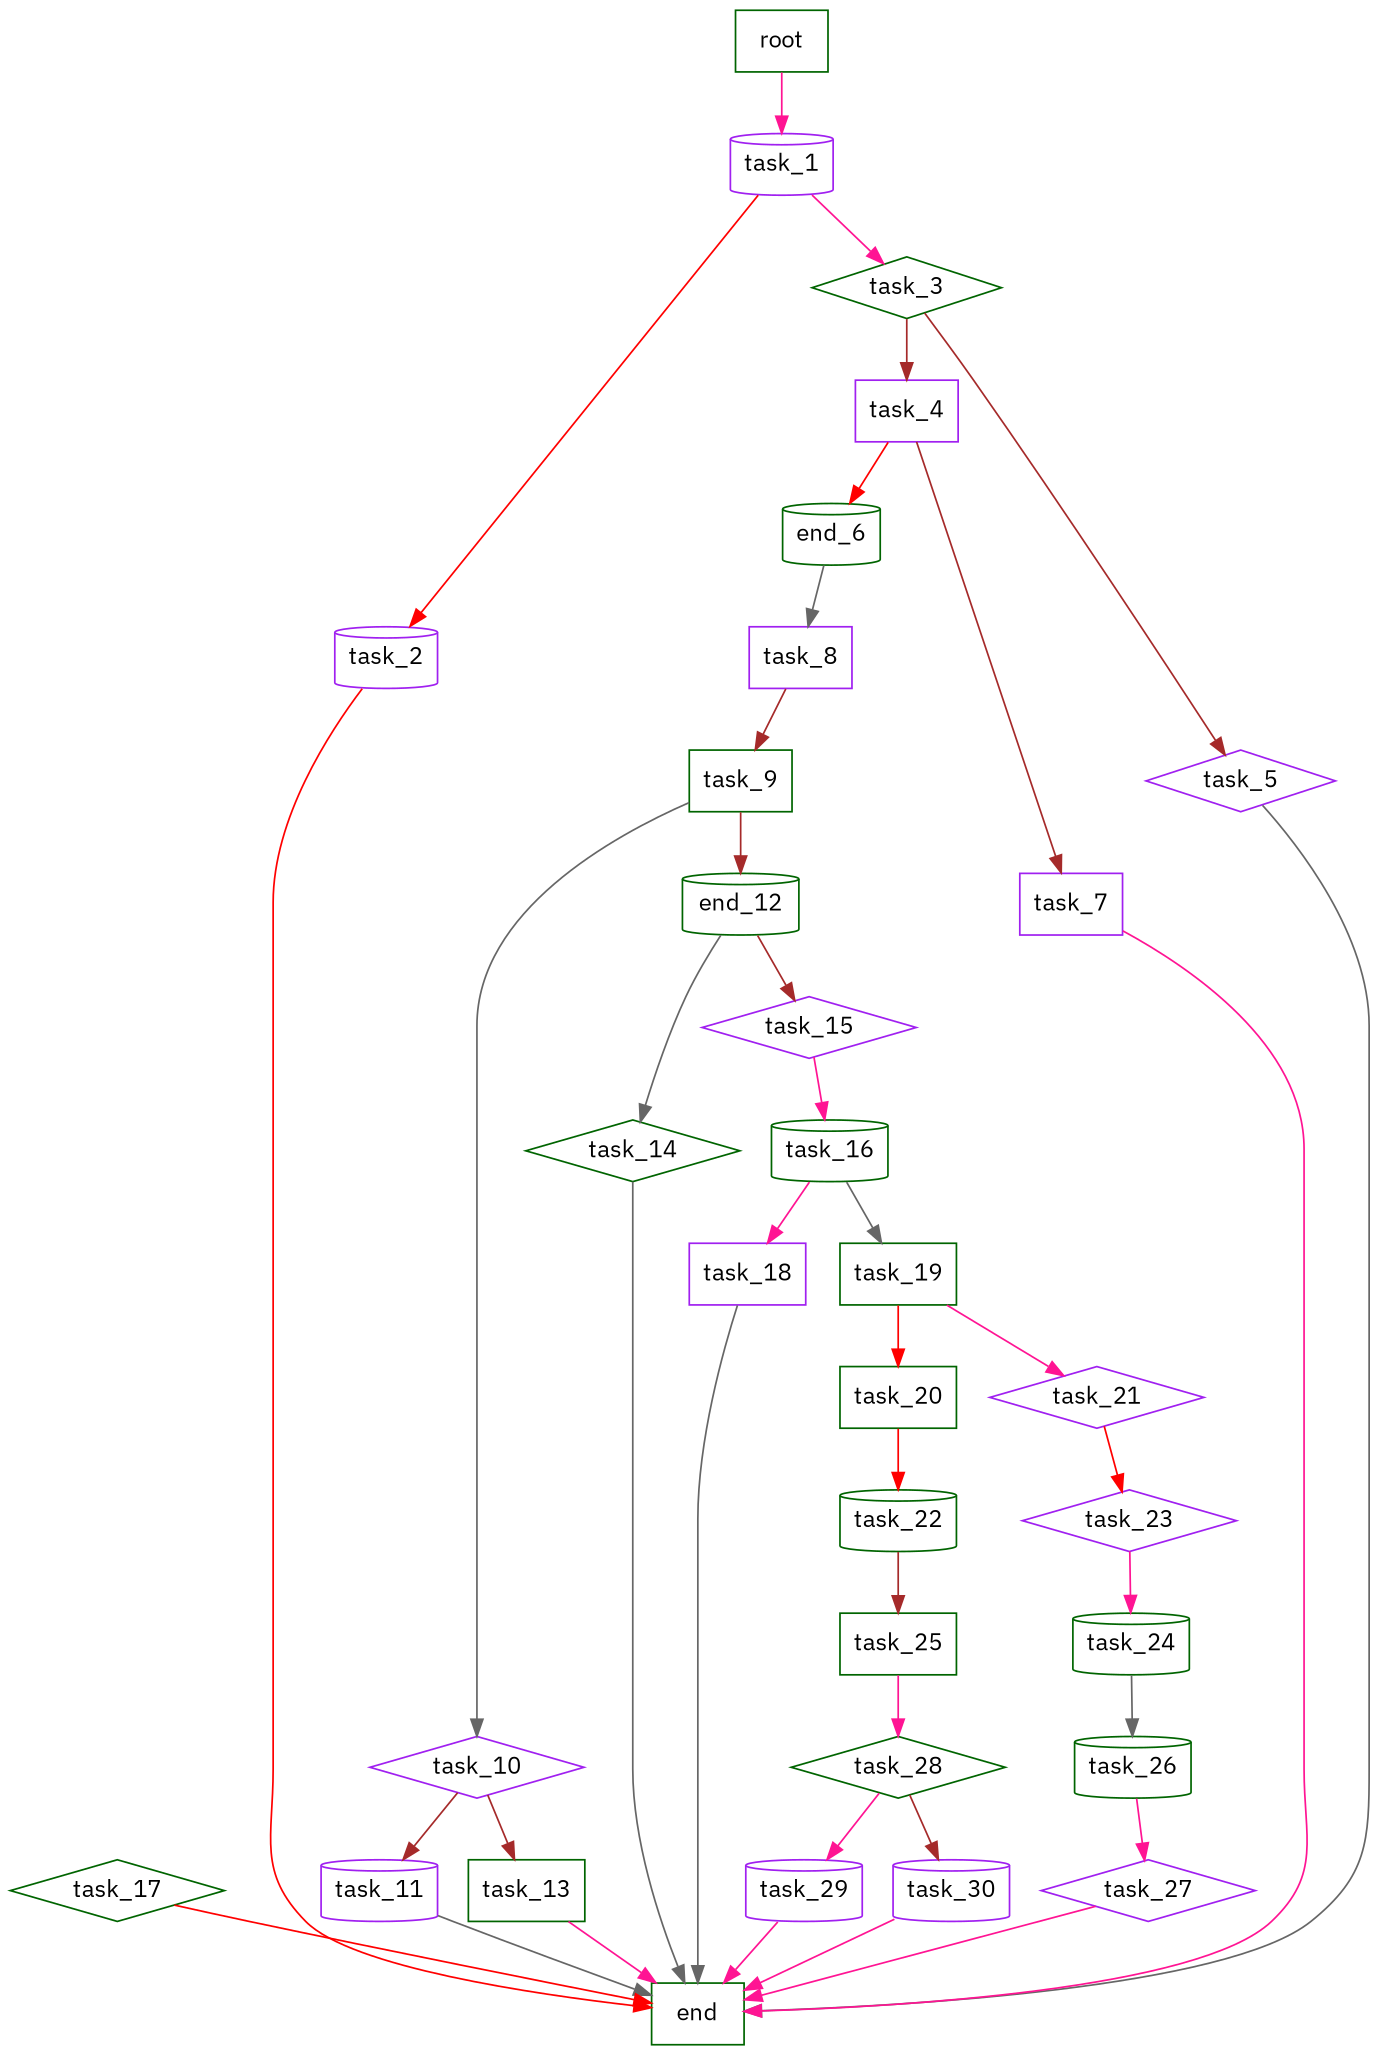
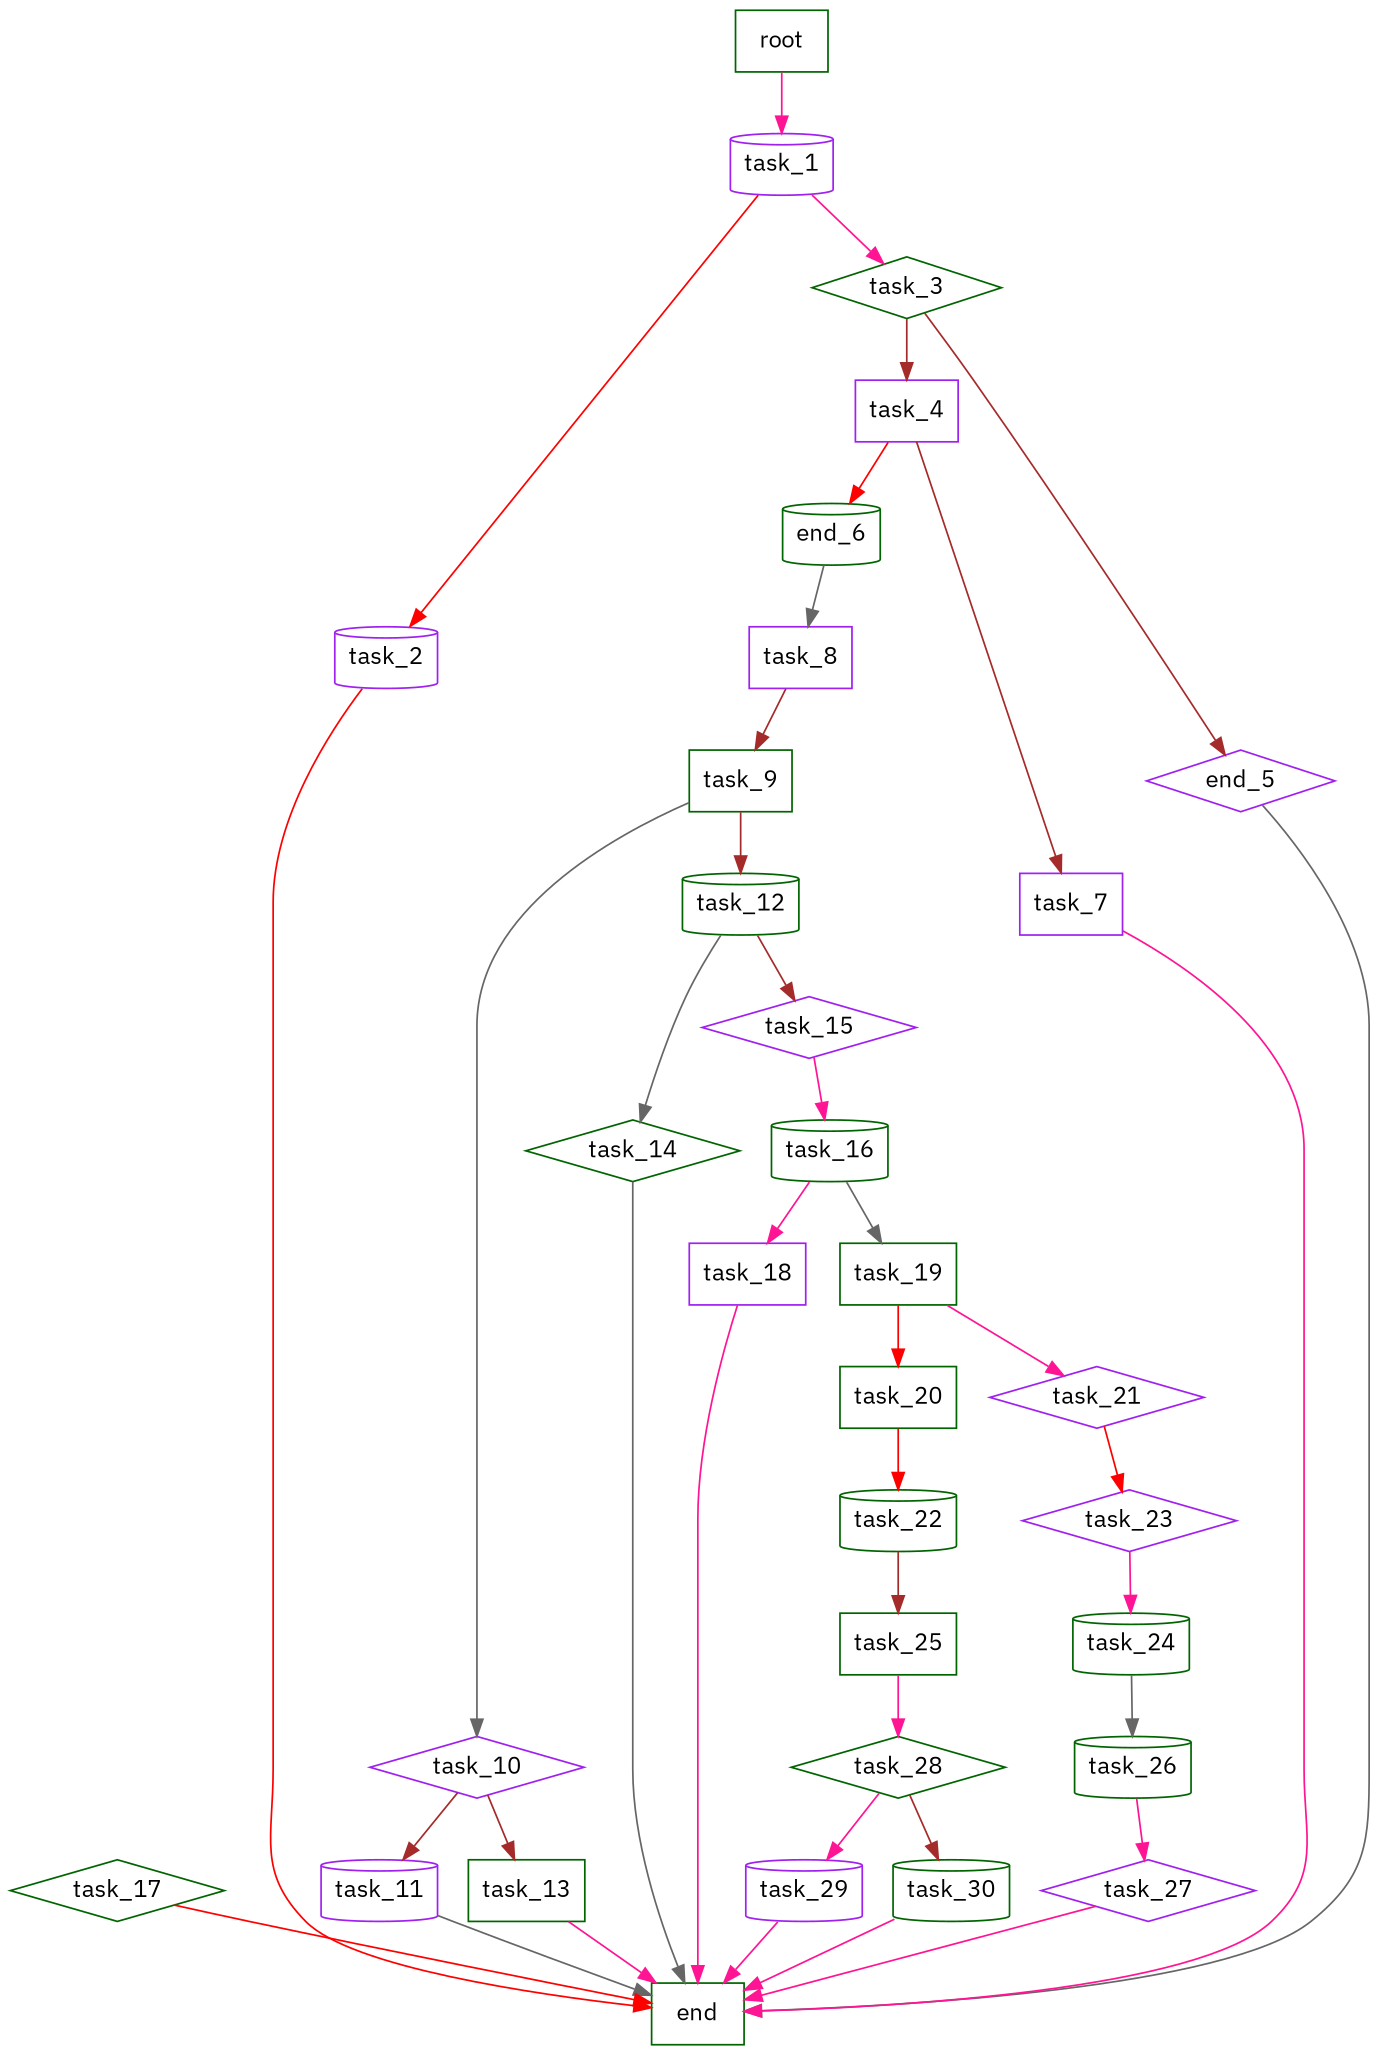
(1241, 781) -> (1241, 781)
(741, 904) -> (741, 904)
(698, 1633) -> (698, 1633)
(951, 1891) -> (951, 1891)
